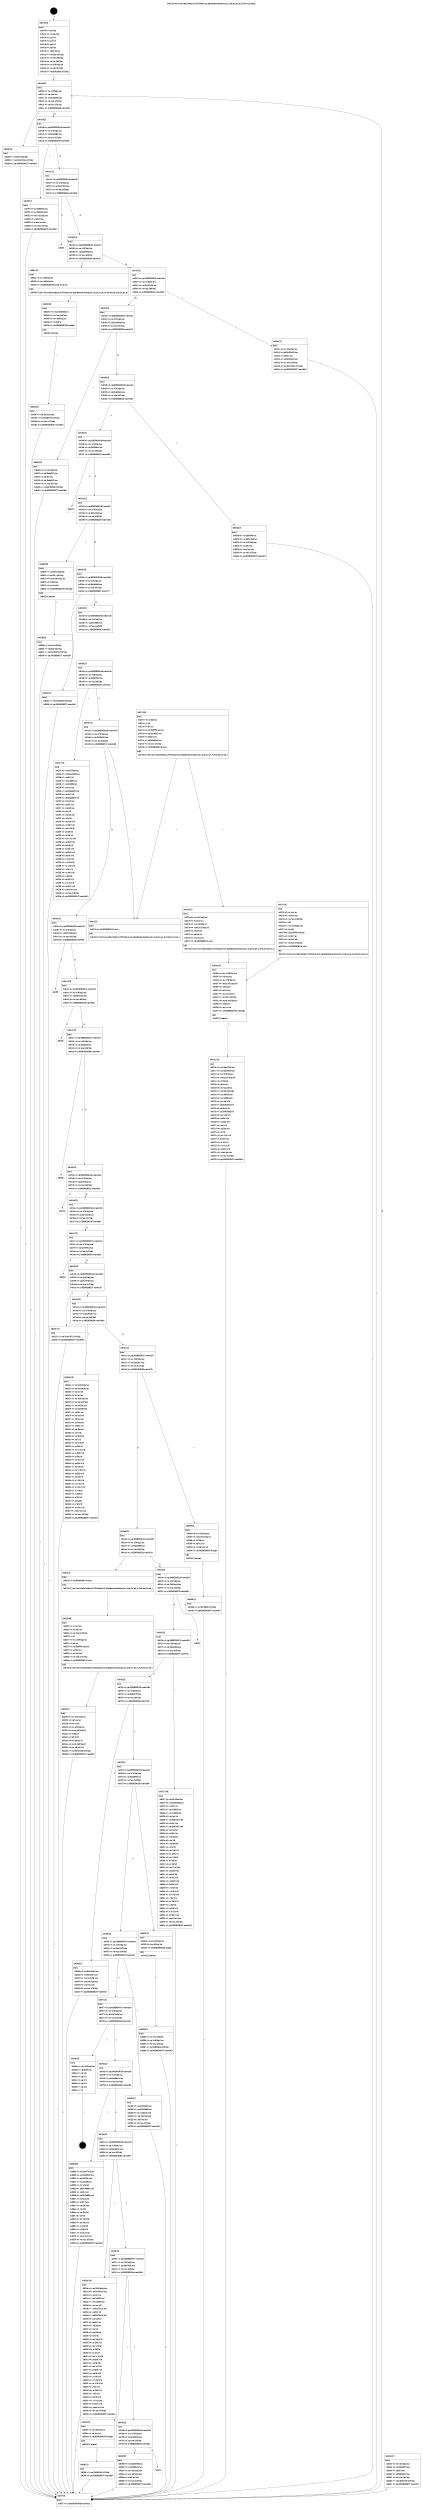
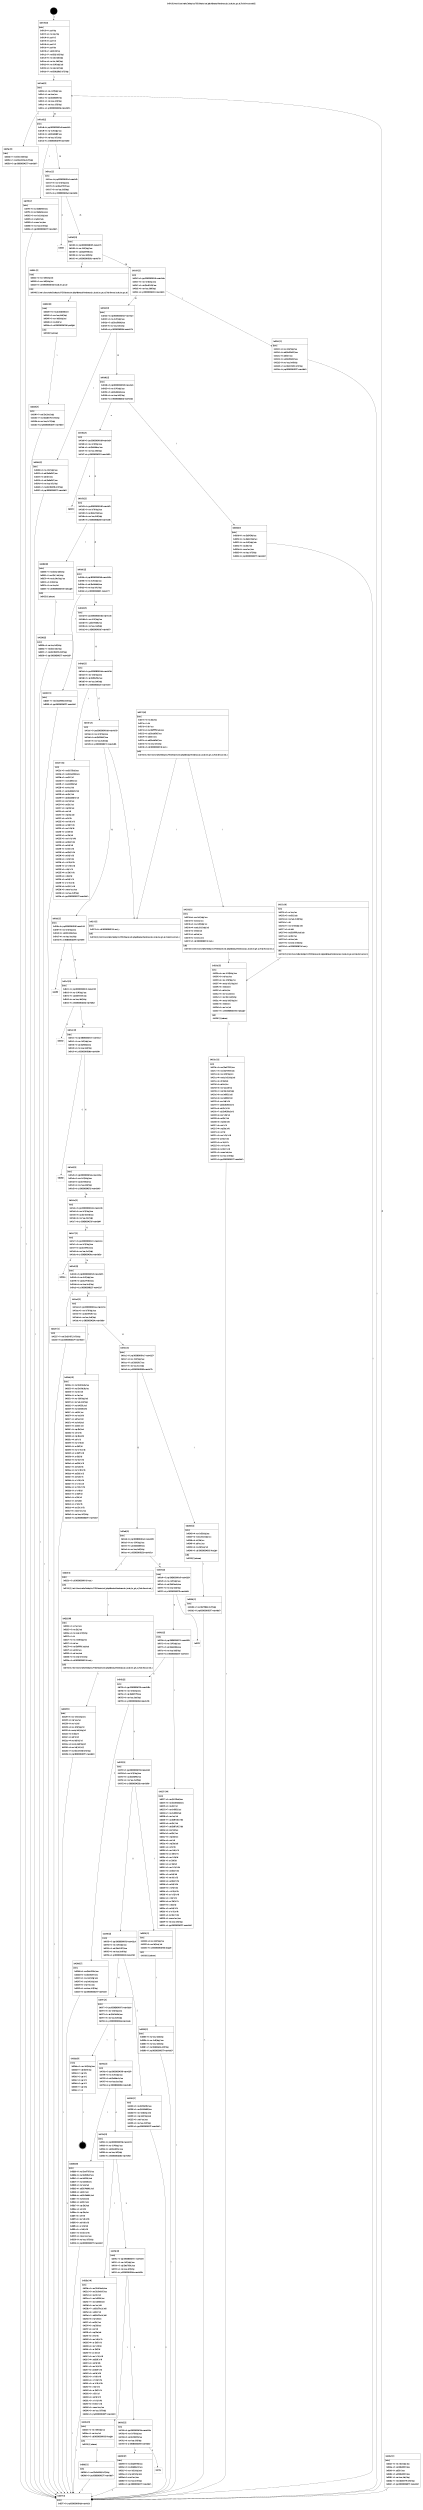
none -> (95, 646)
(62, 1211) -> none
